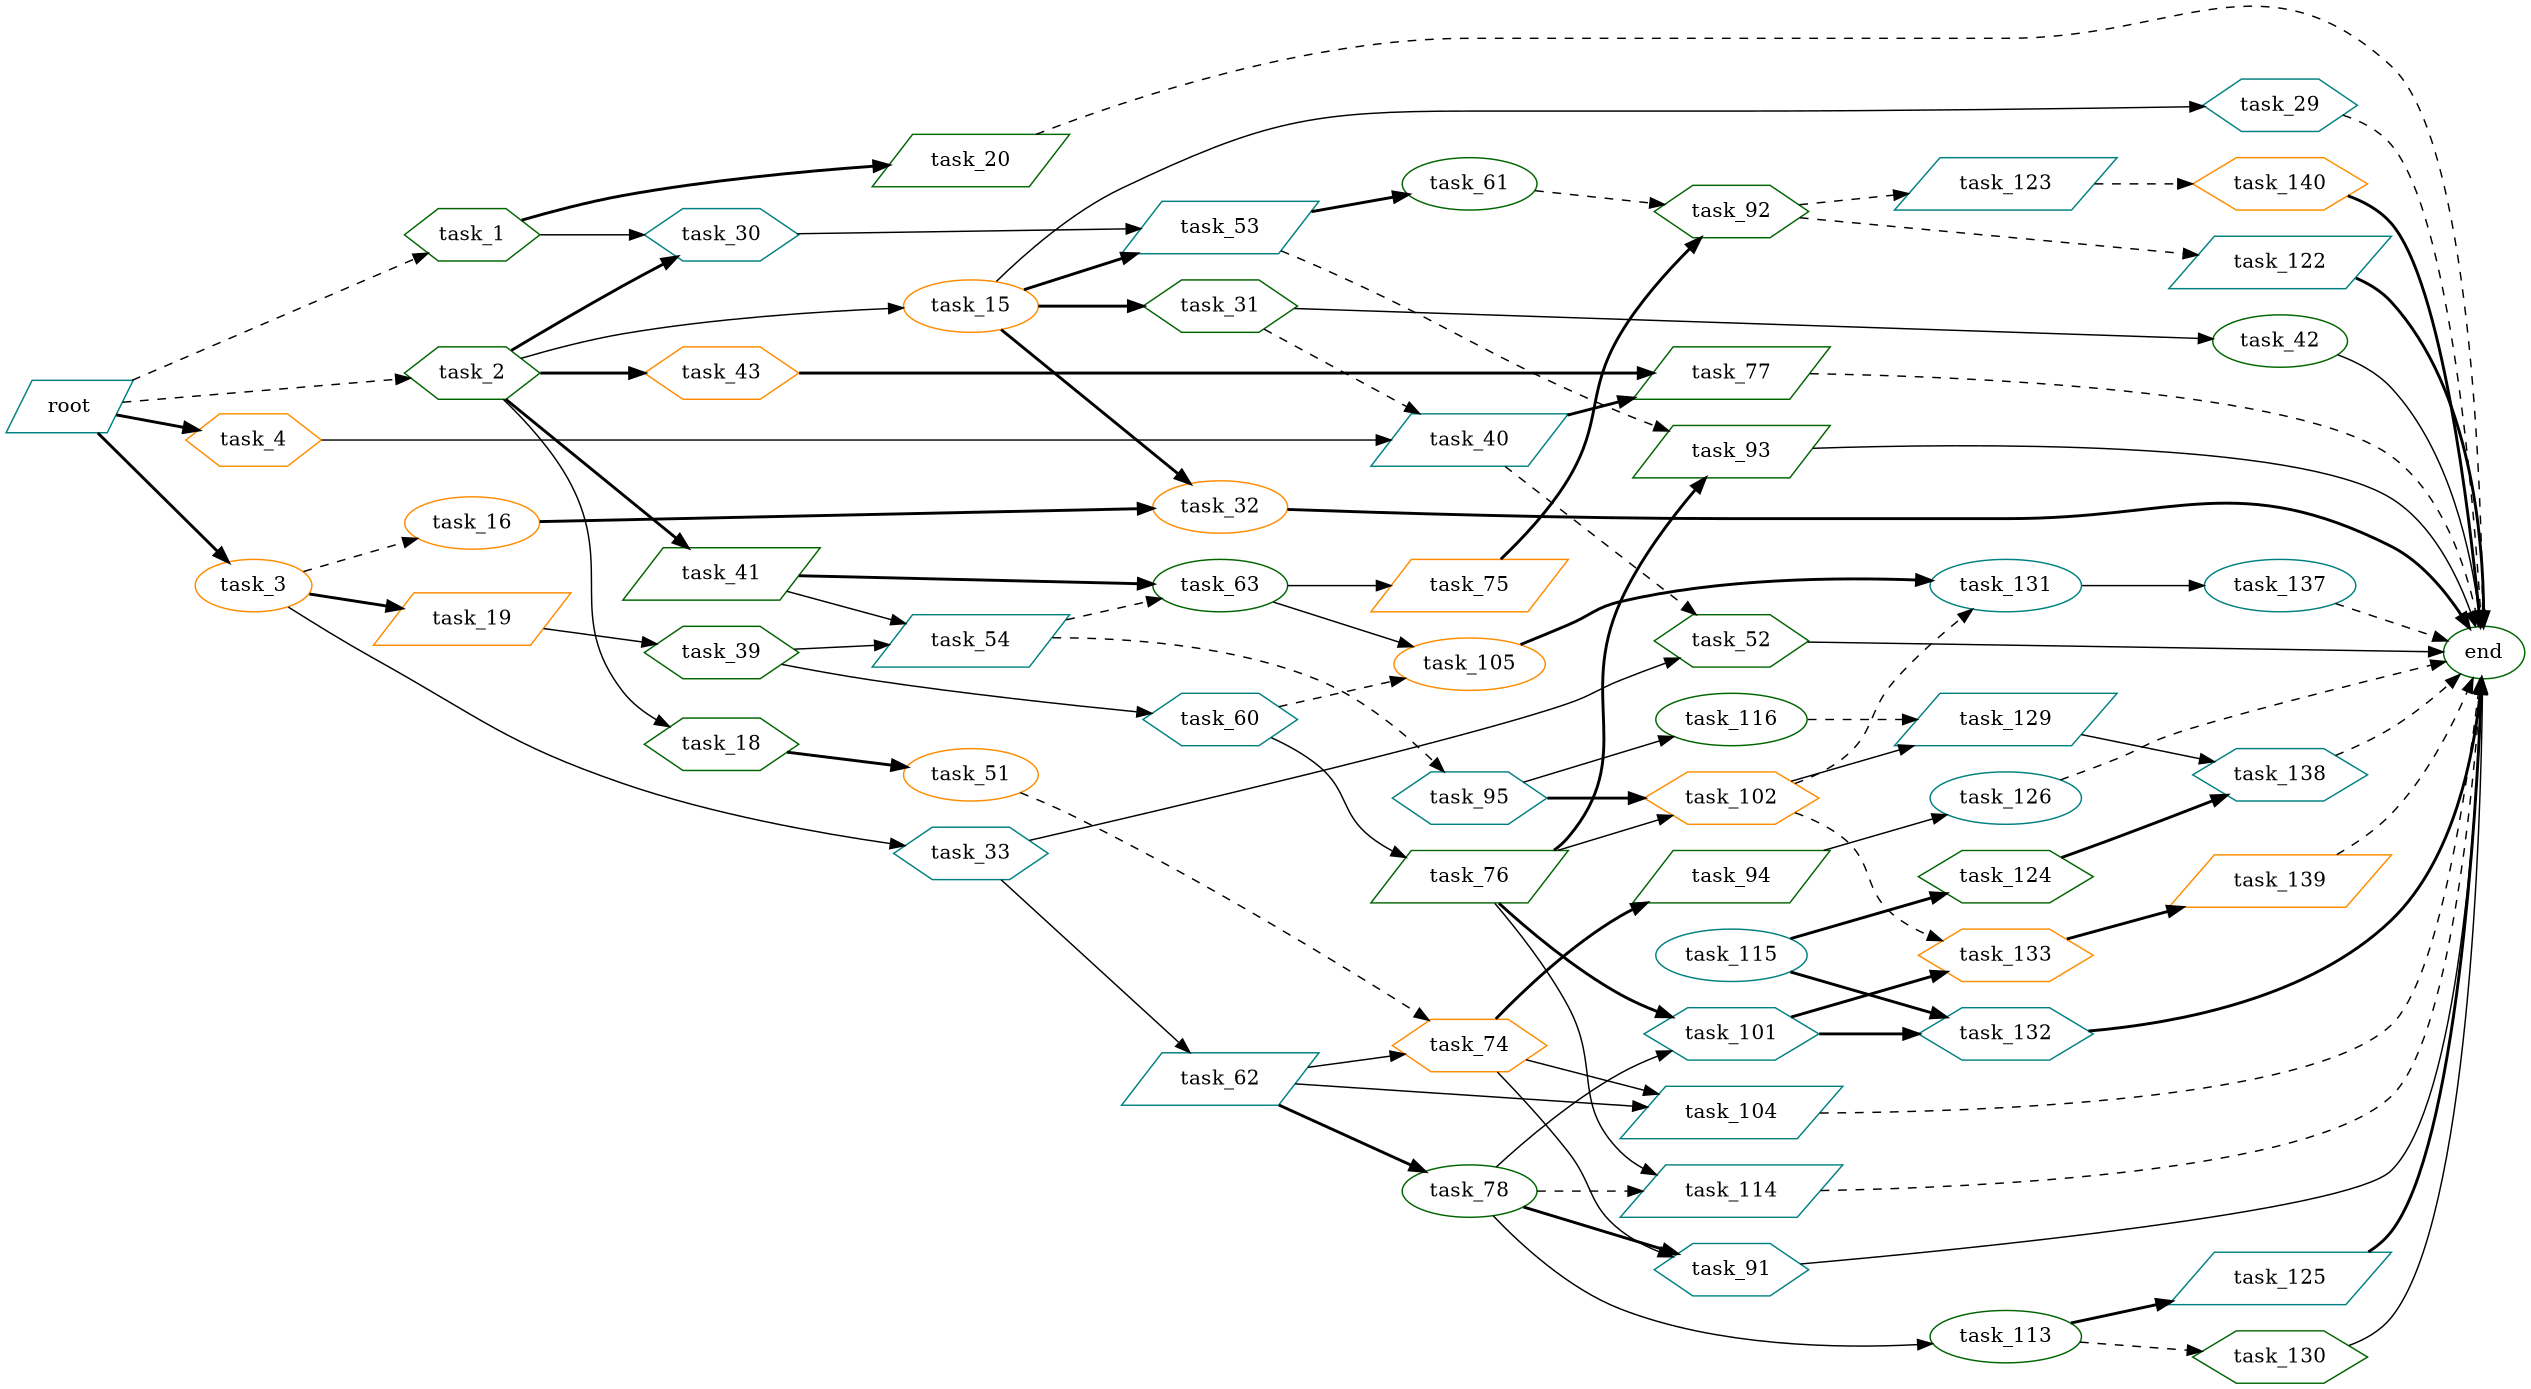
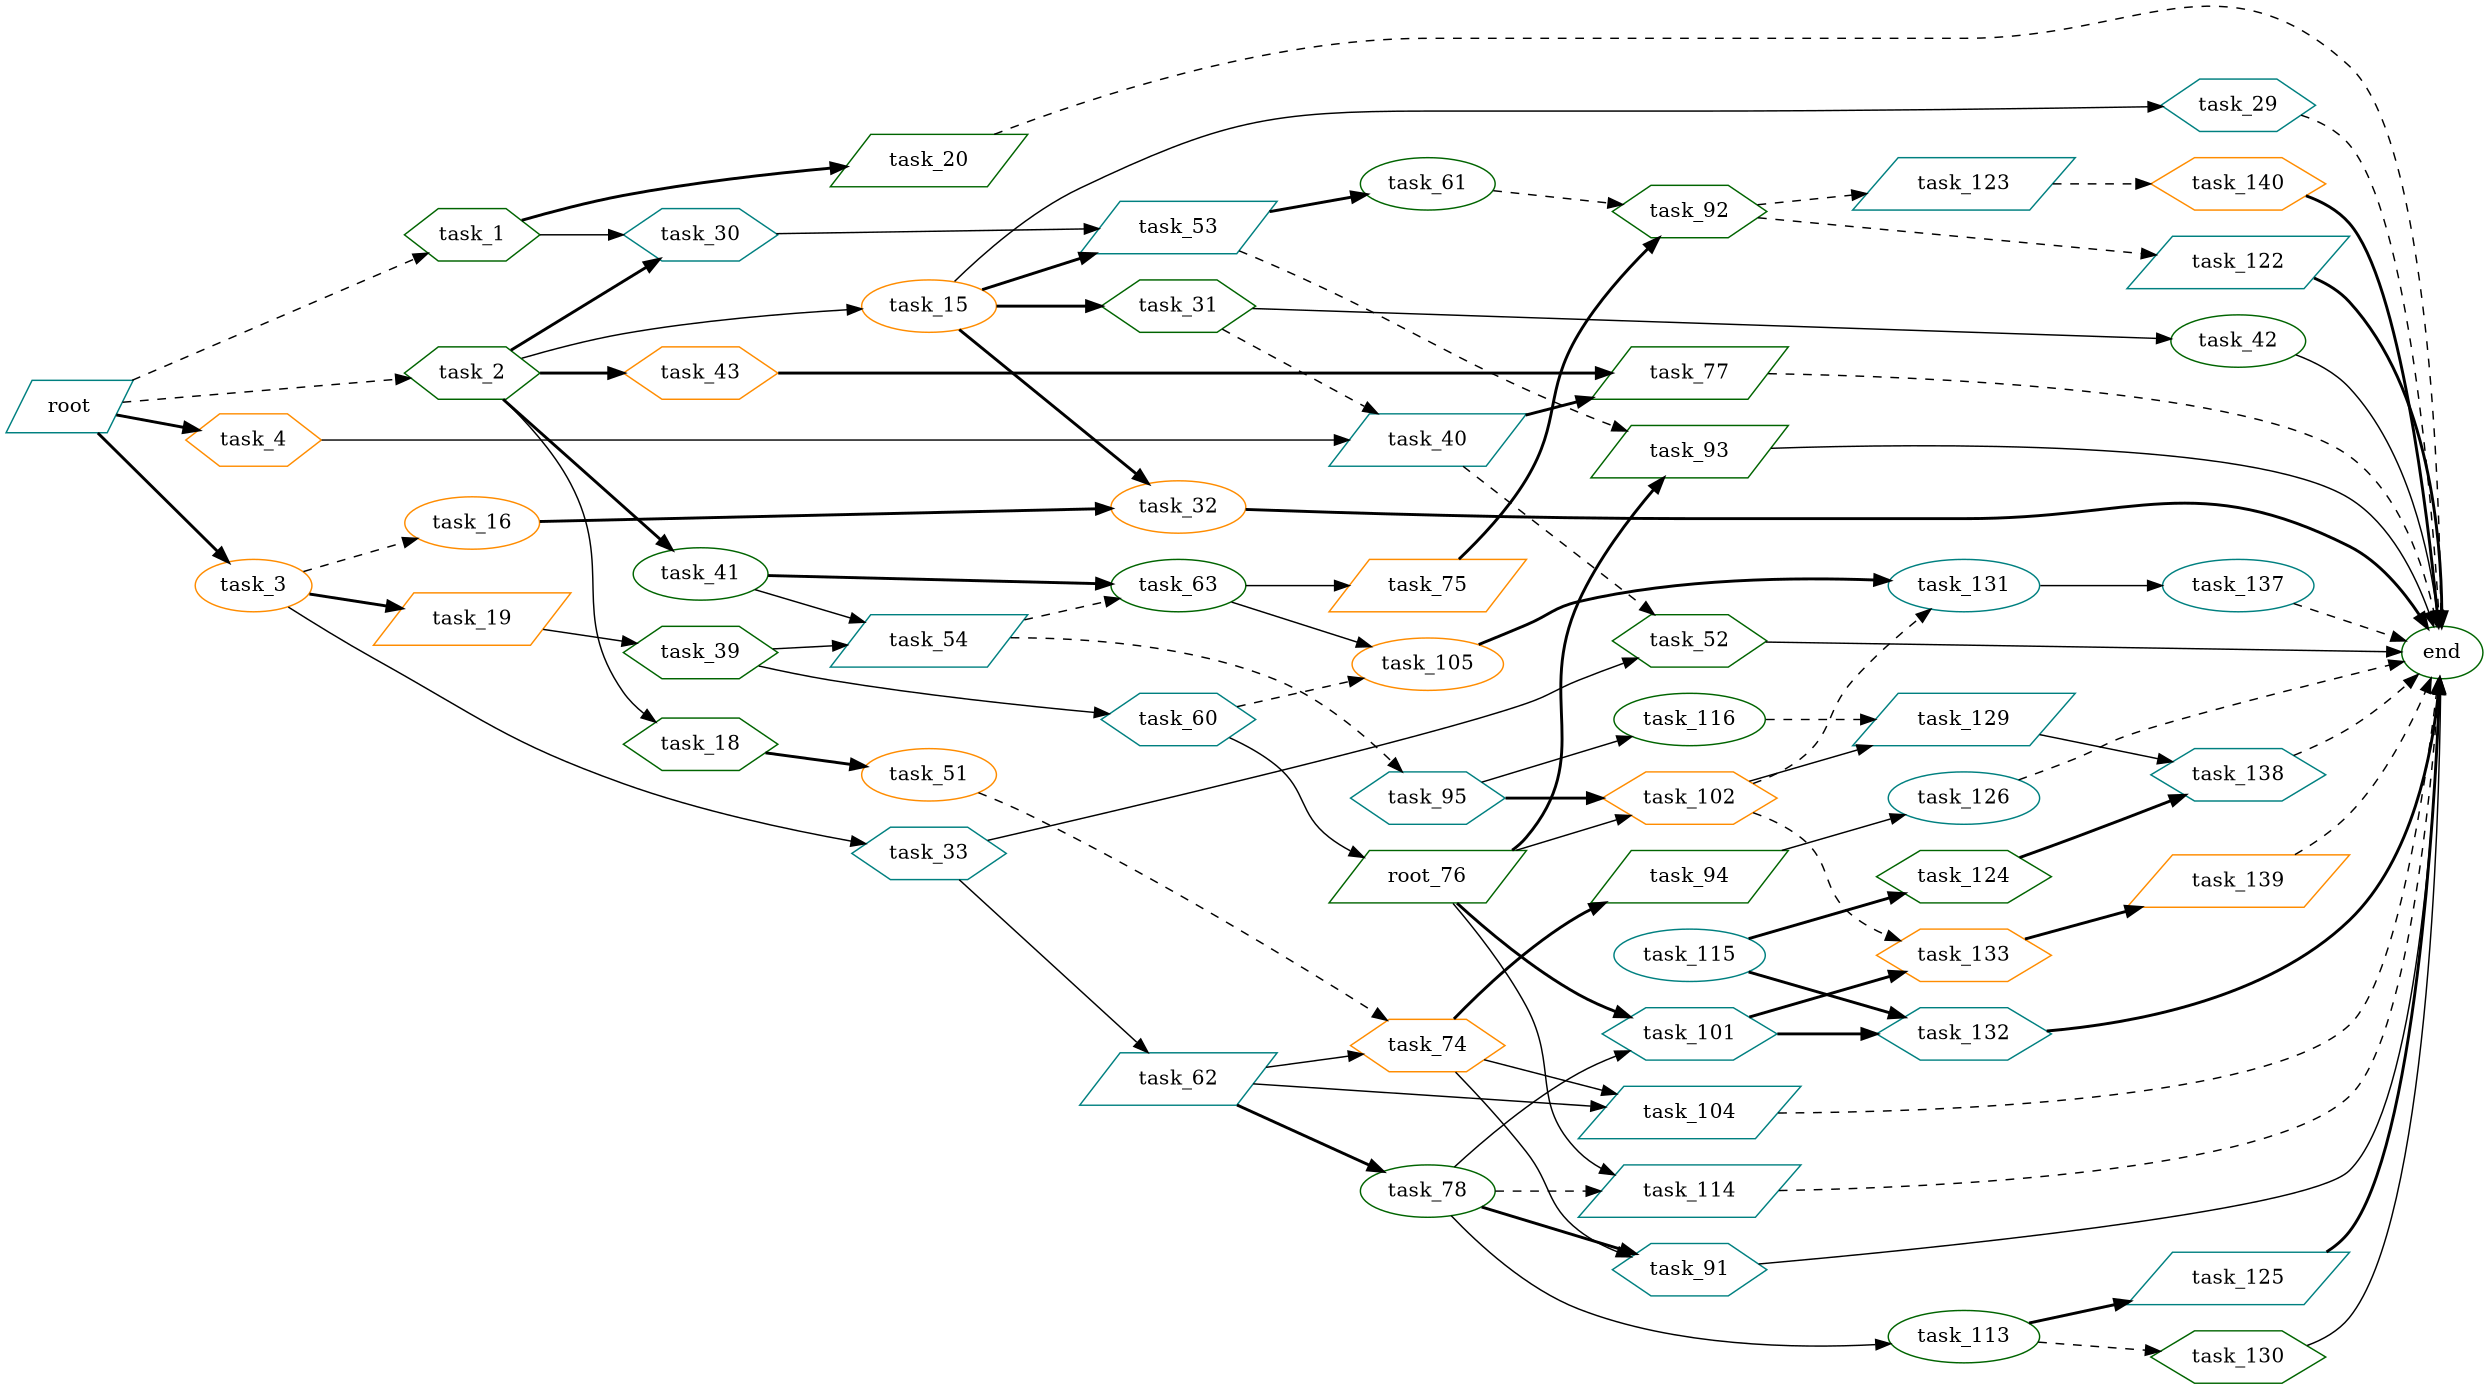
(722, 574) -> (701, 574)
(1470, 877) -> (1428, 877)
